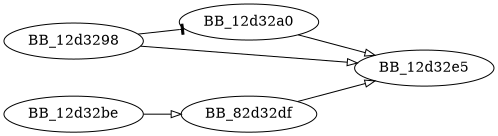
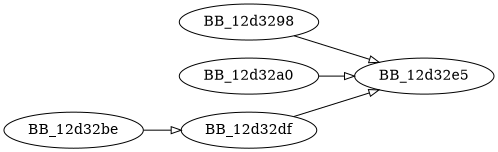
(159, 32) -> none
(249, 114) -> (249, 130)
